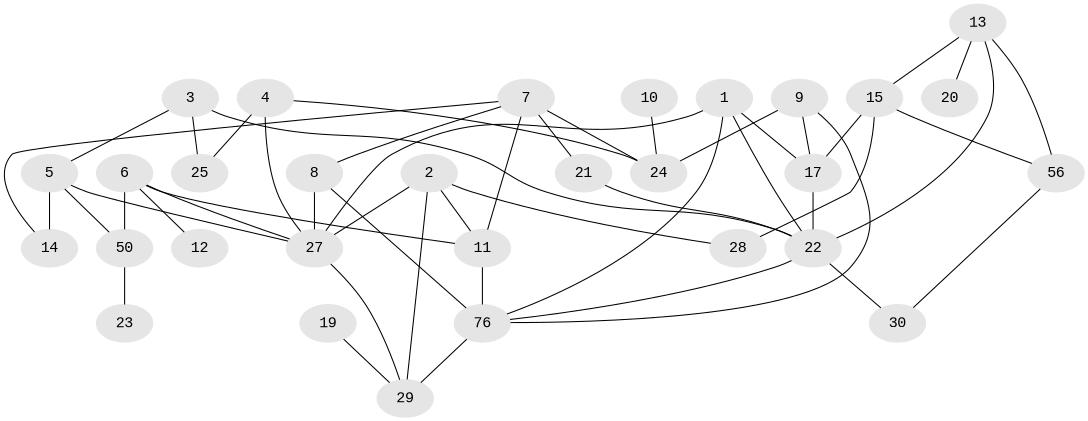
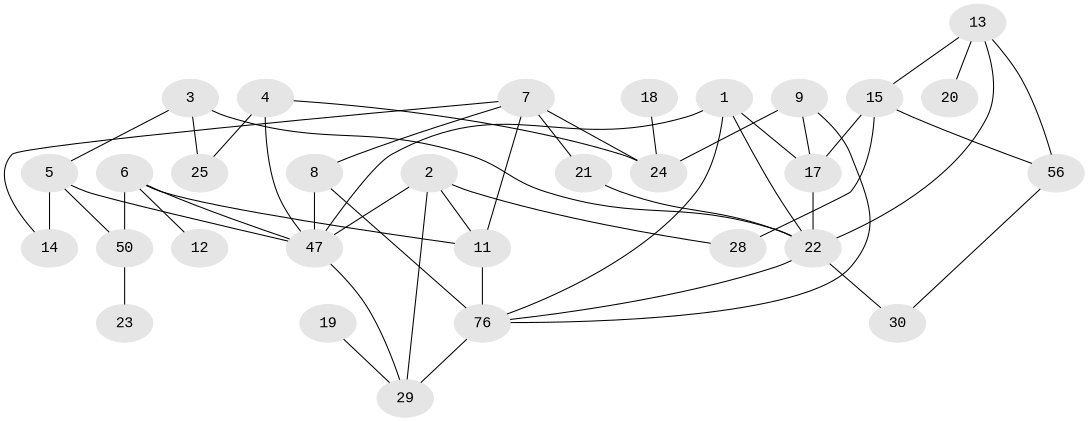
(649, 98) -> (649, 98)
(314, 248) -> (314, 248)
